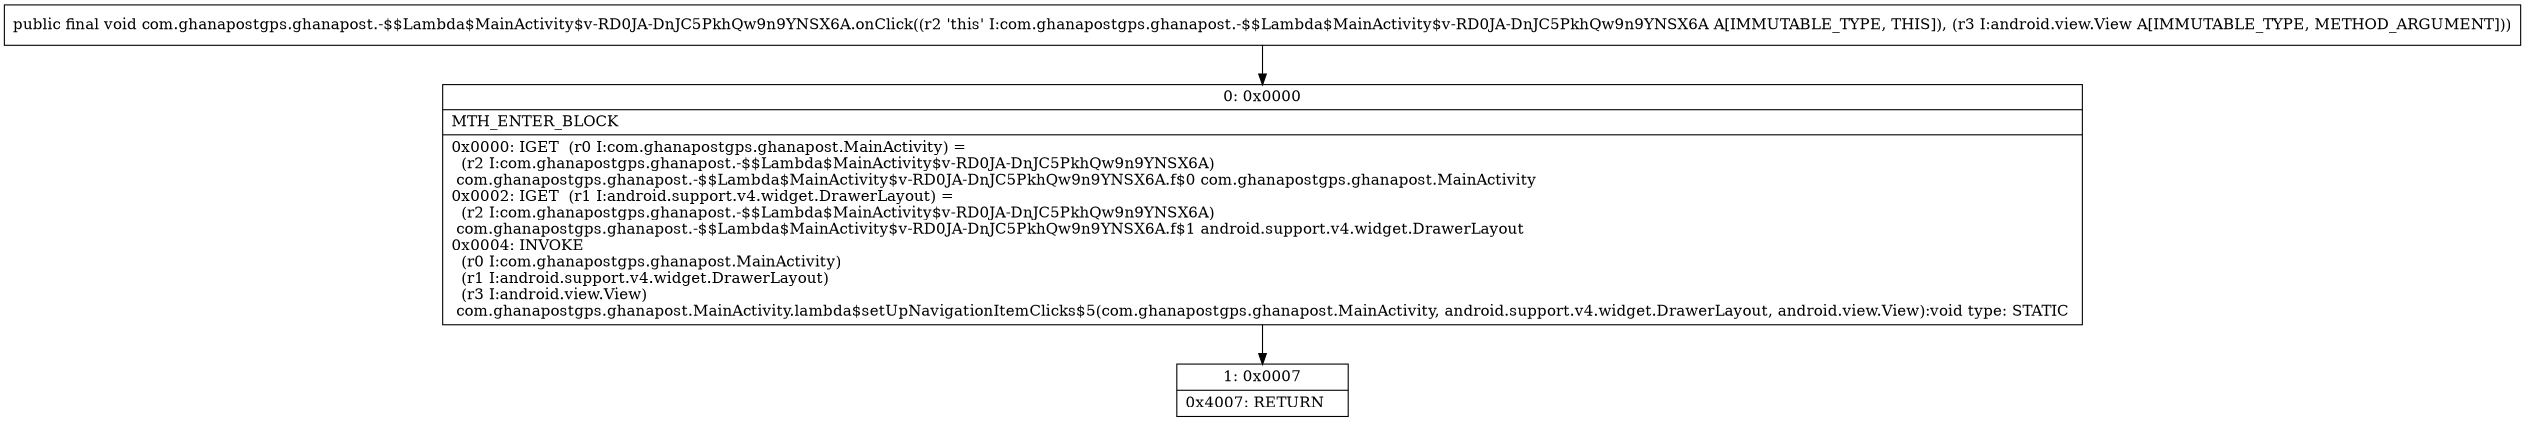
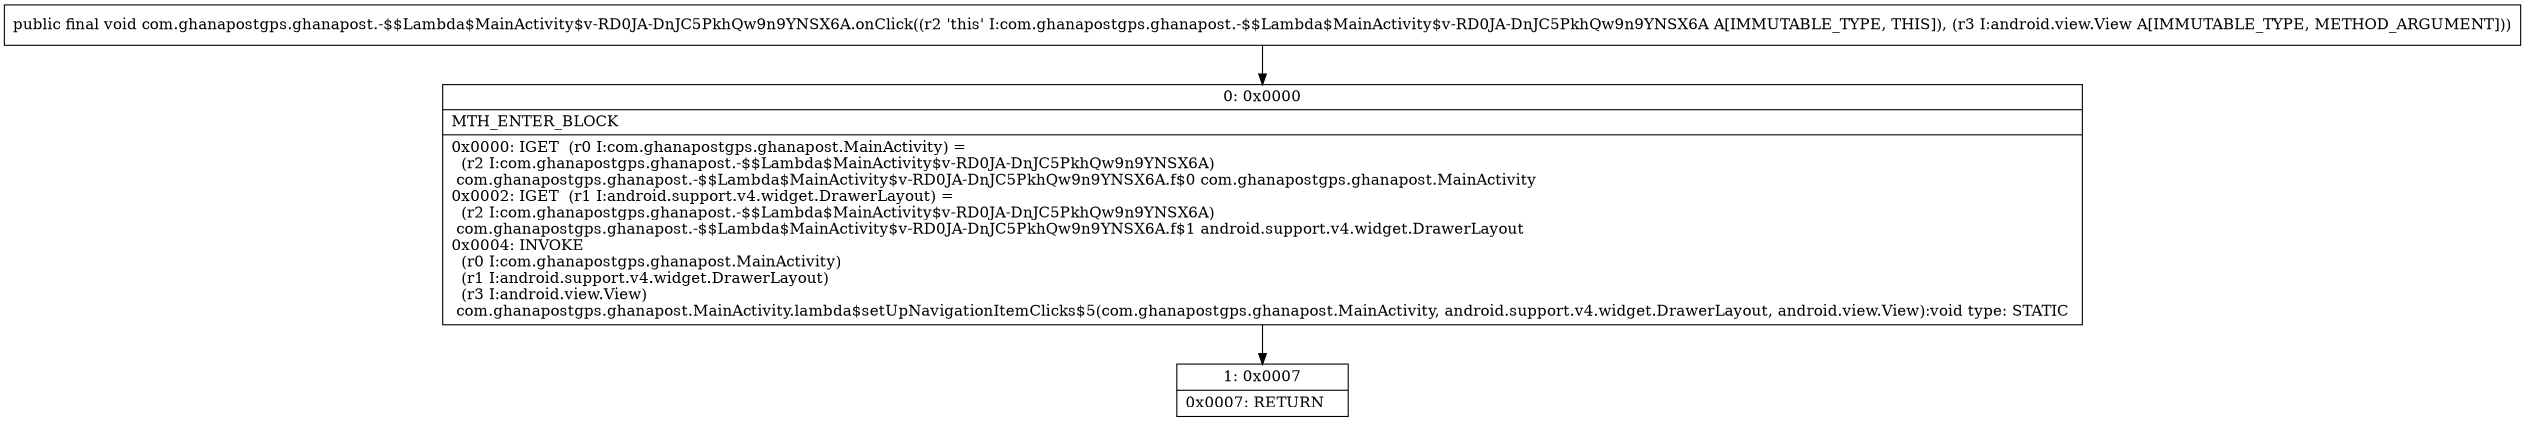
(1263, 403) -> (1263, 403)
